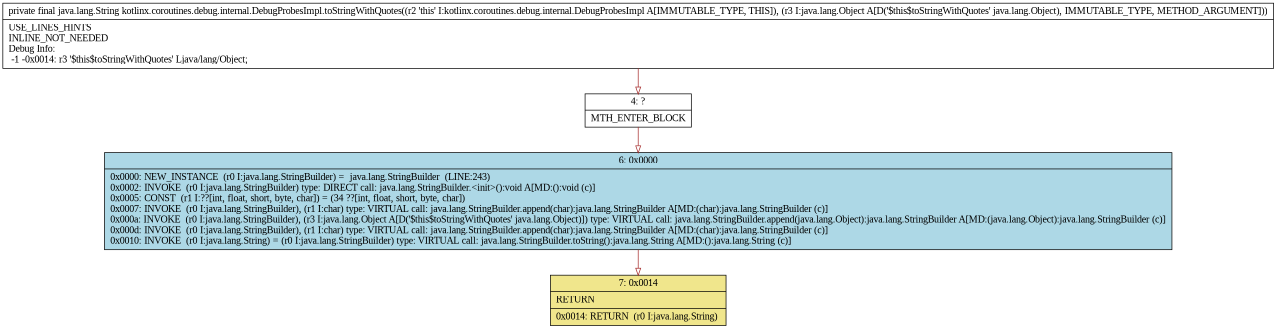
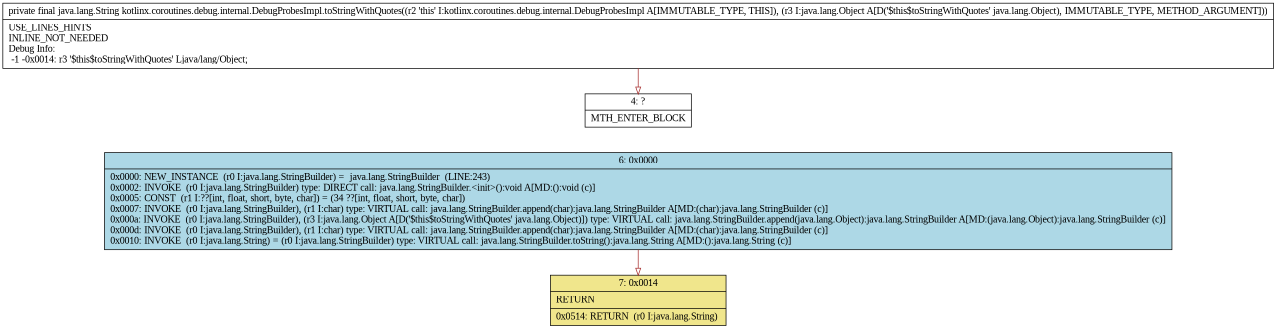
(638, 136) -> none
(638, 317) -> (638, 317)
